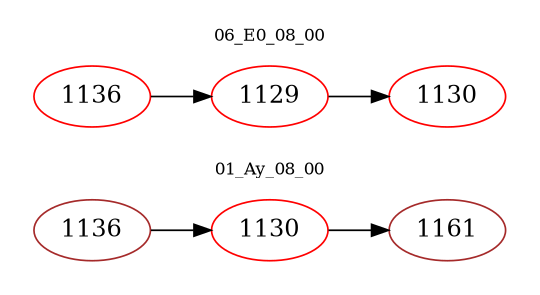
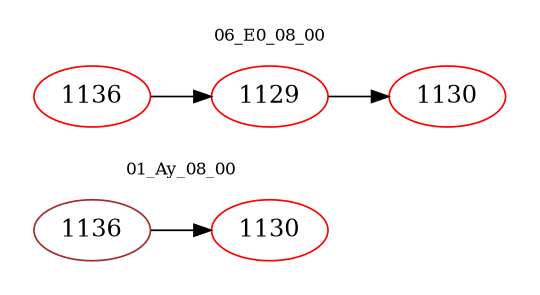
(447, 230) -> none
